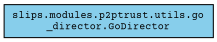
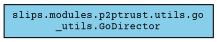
(109, 21) -> (109, 21)
